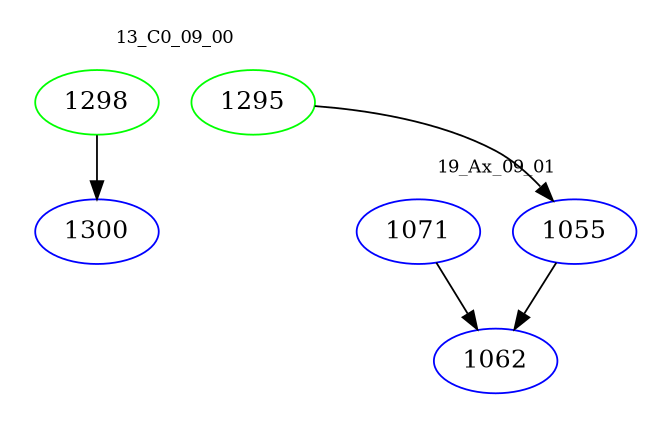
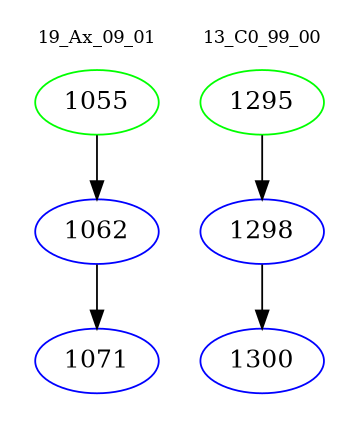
(175, 39) -> (262, 39)
(97, 102) -> (262, 232)
(435, 127) -> (262, 158)
(575, 232) -> (97, 102)
(452, 288) -> (97, 288)
